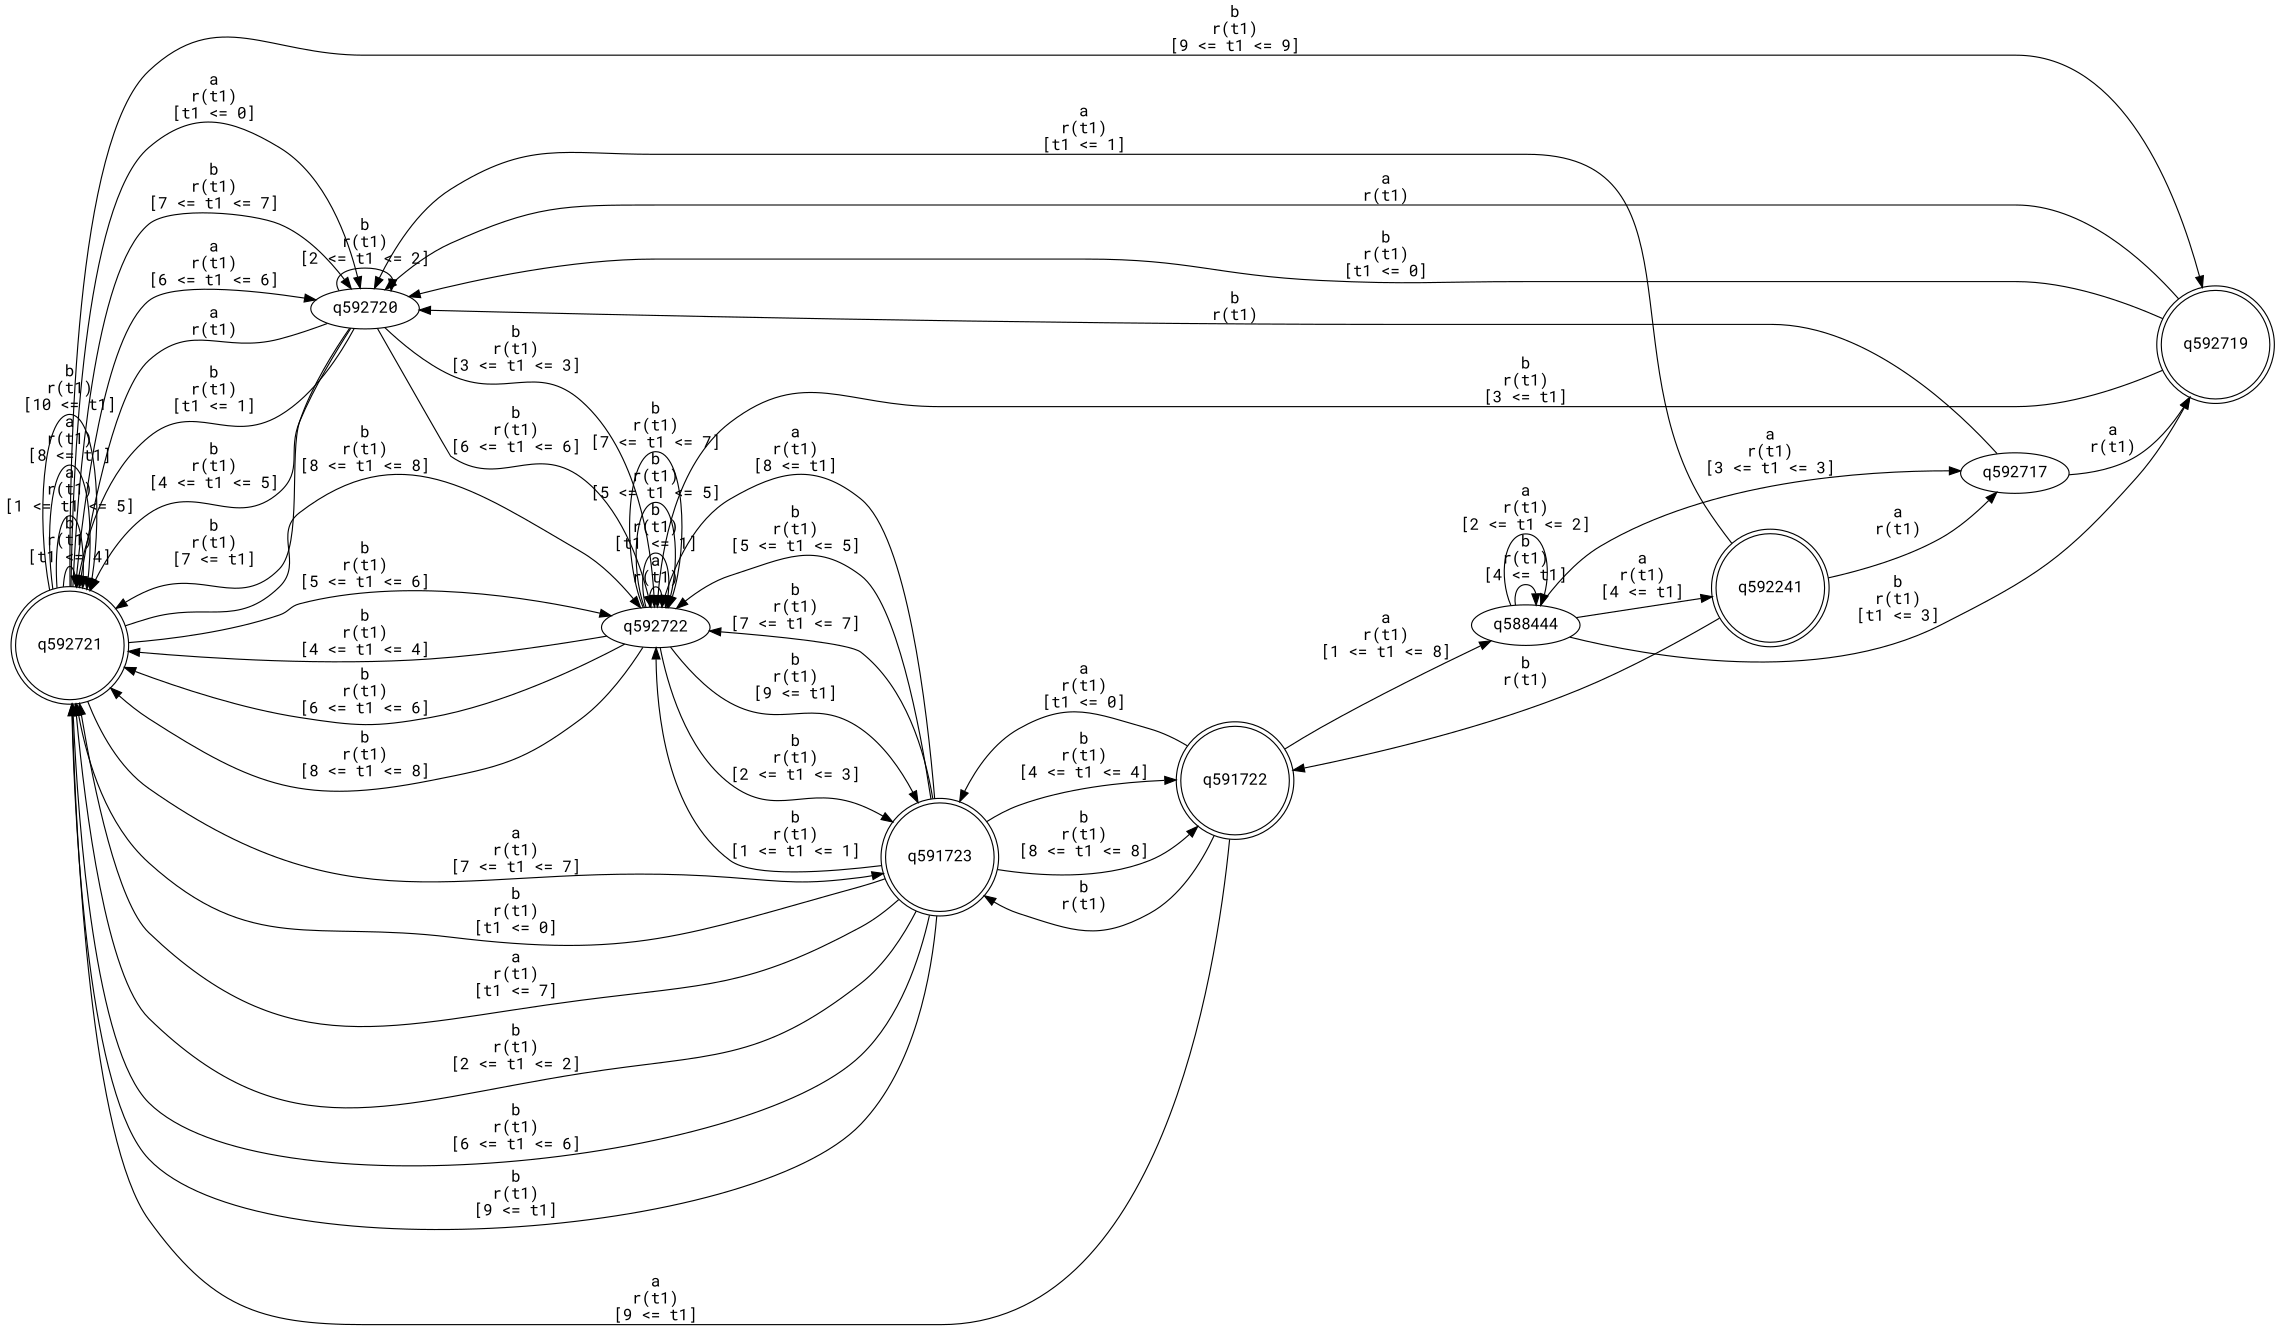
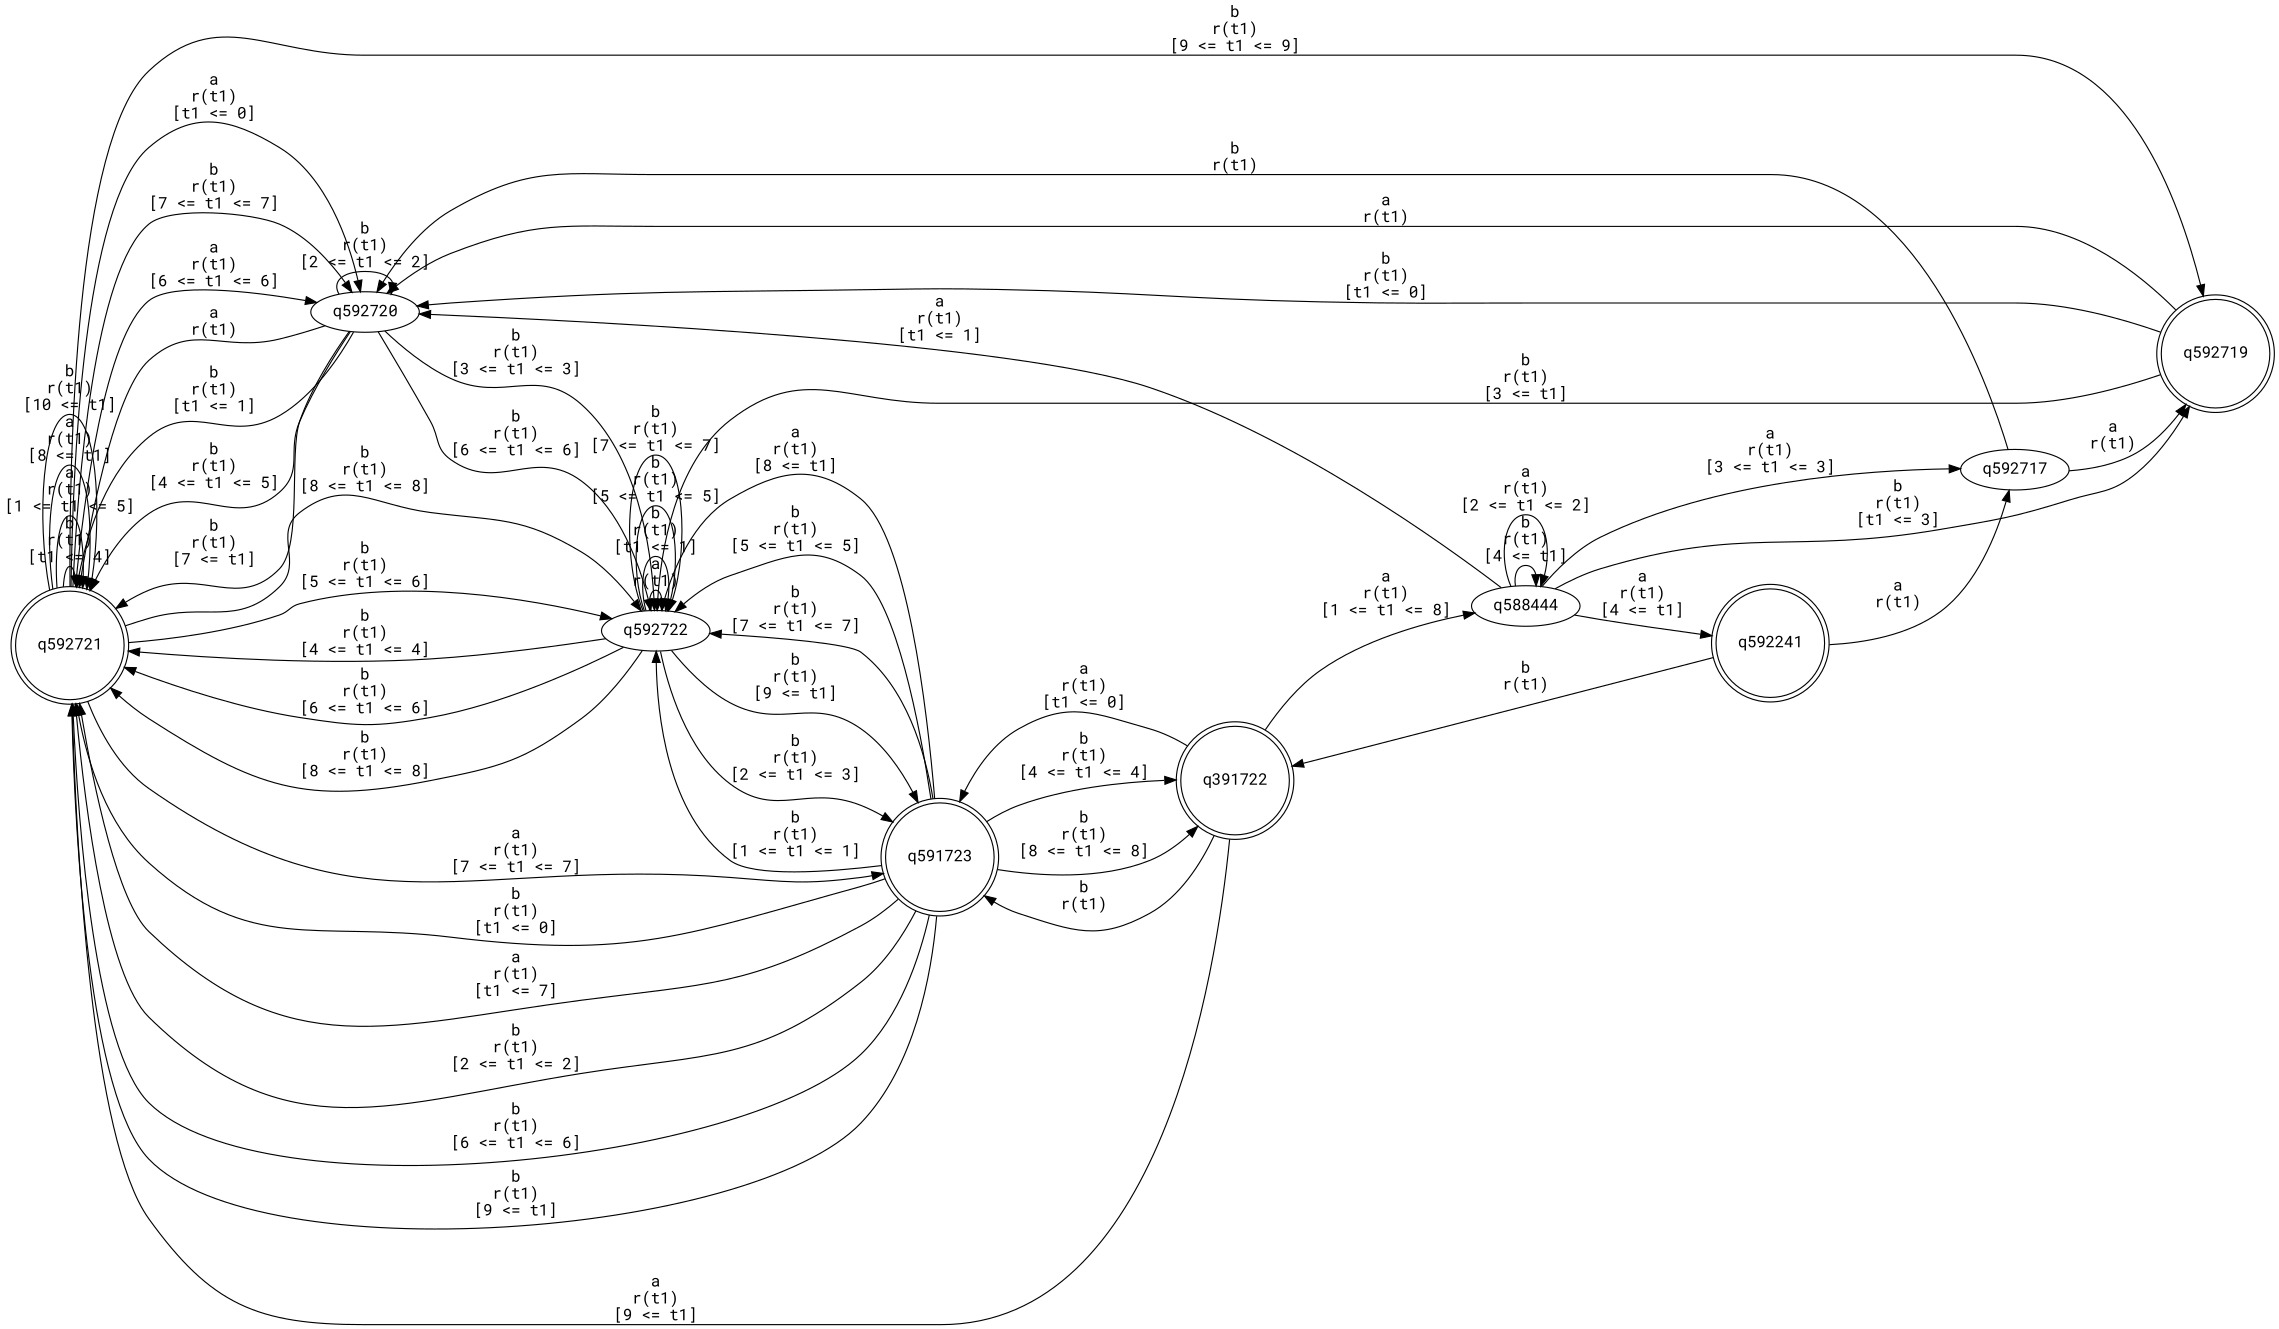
(1166, 154) -> (994, 357)
(1235, 781) -> (1235, 781)
